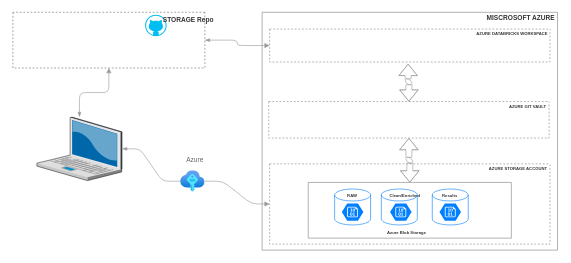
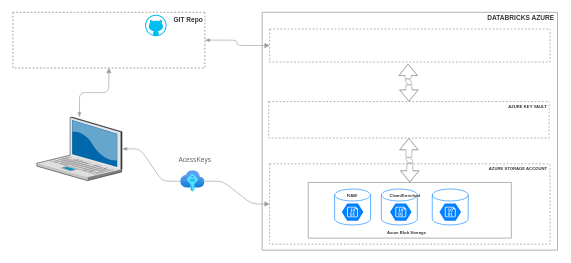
(521, 18) -> (521, 18)
(188, 20) -> (188, 20)
(512, 34) -> none
(528, 107) -> (528, 107)
(195, 161) -> (195, 161)
(450, 196) -> none
